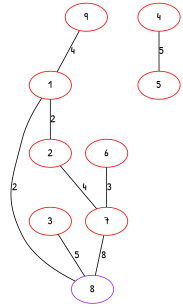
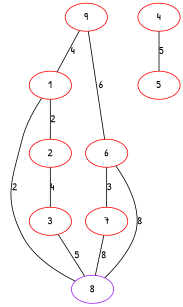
none -> (96, 85)
(79, 187) -> (50, 187)
none -> (137, 225)
